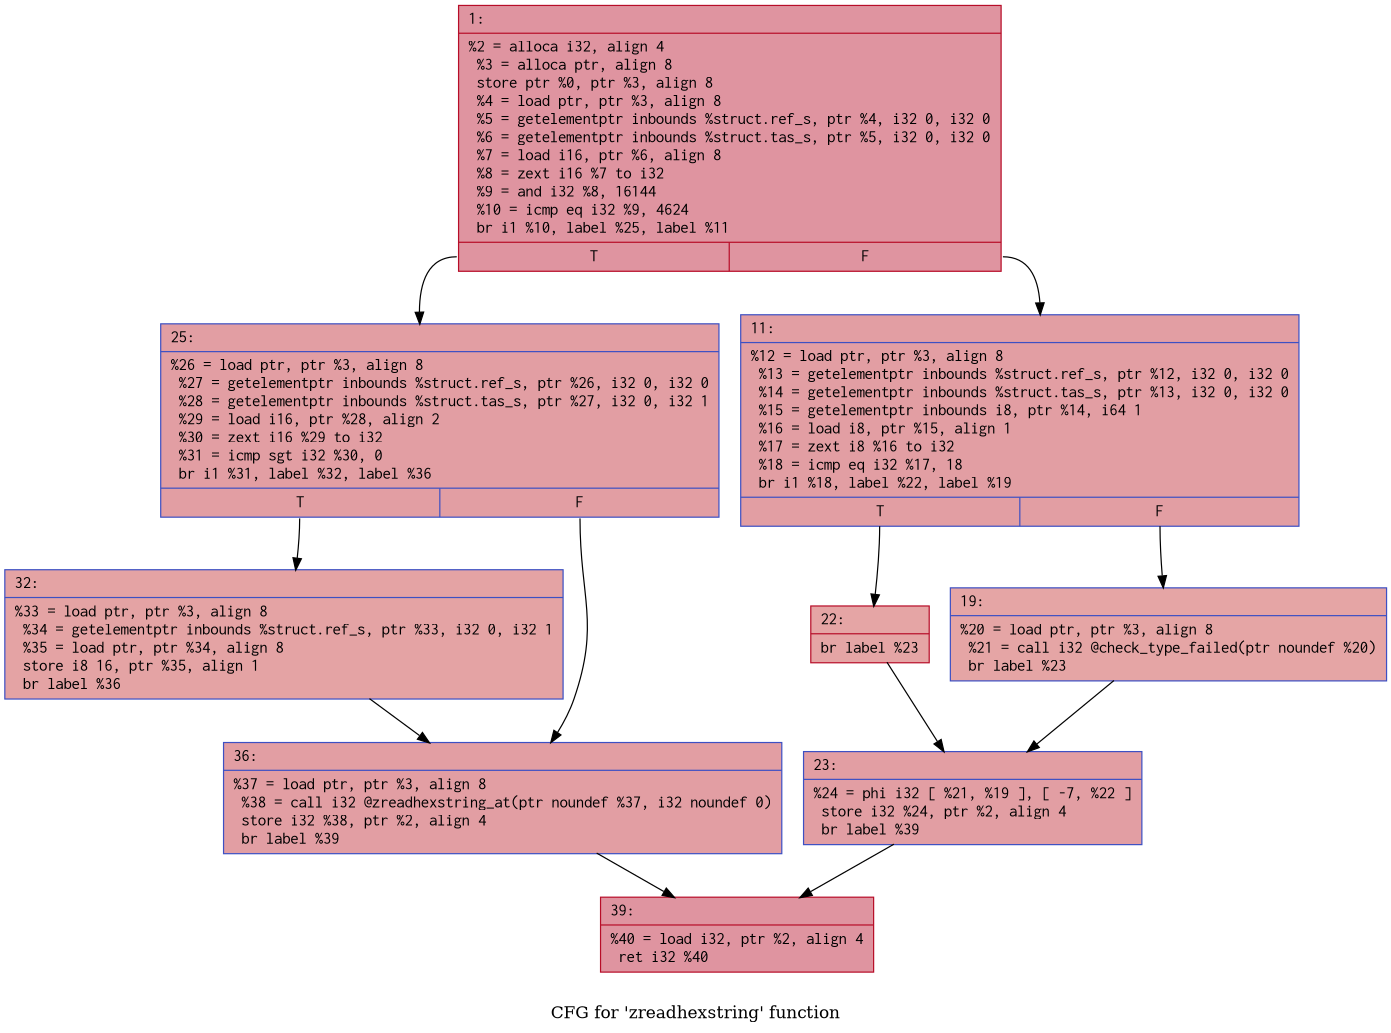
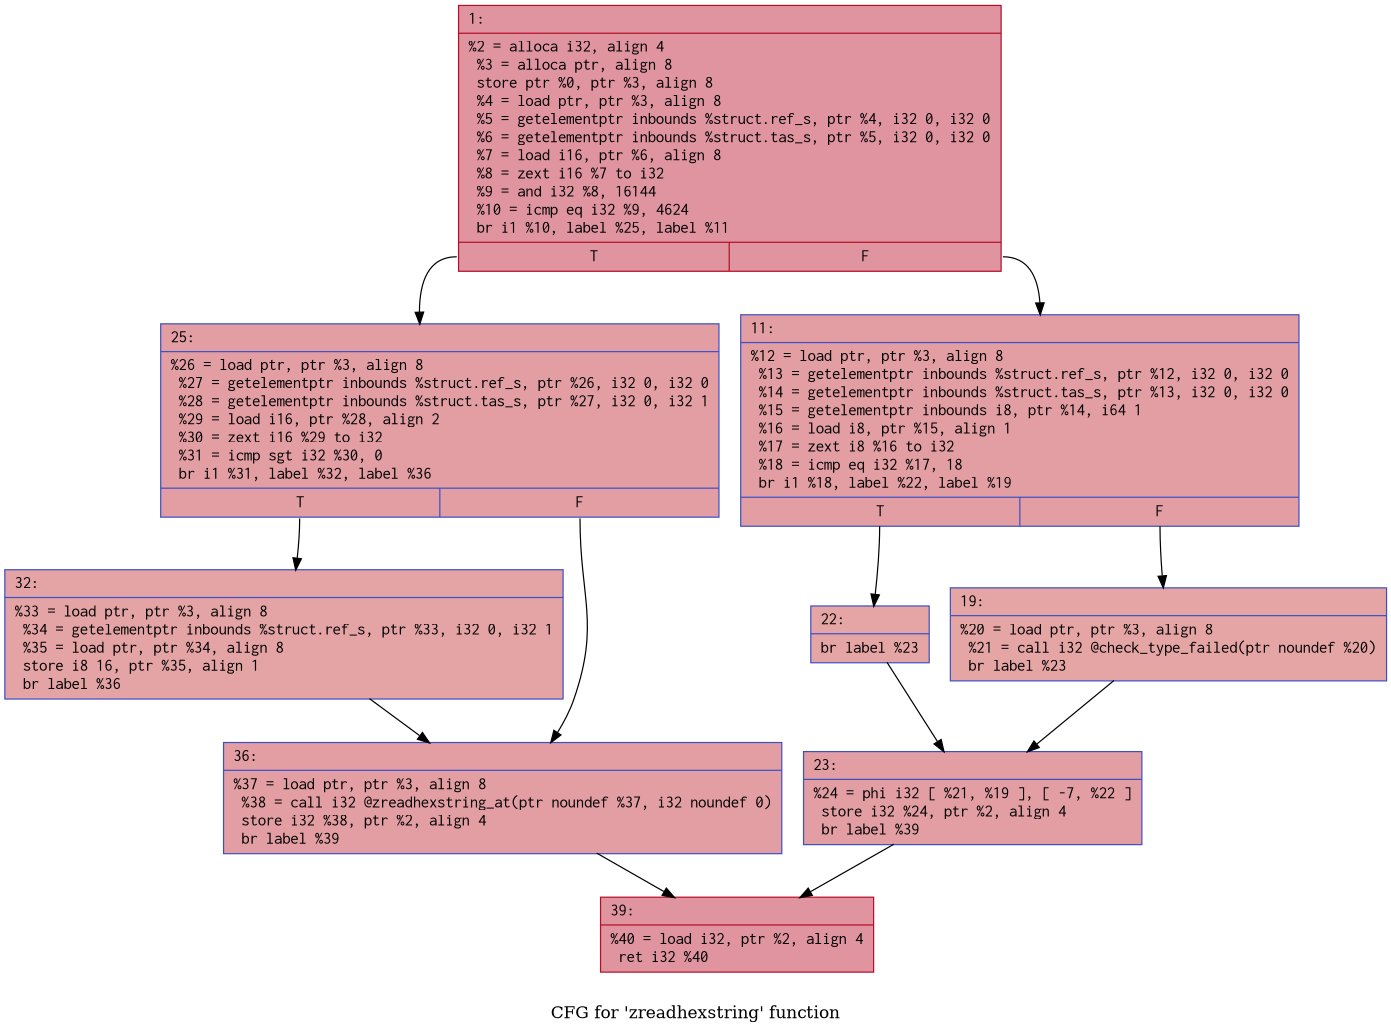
(870, 634) -> (870, 634)
